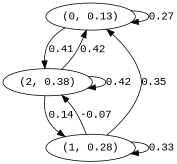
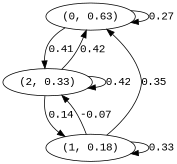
(91, 17) -> (91, 17)
(48, 82) -> (48, 82)
(91, 148) -> (91, 148)
